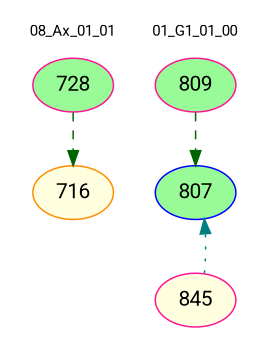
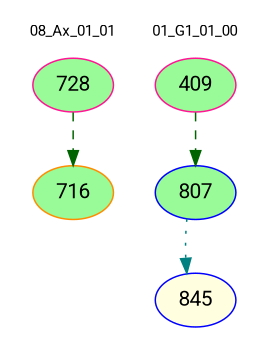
(196, 85) -> (196, 85)
(73, 193) -> (73, 193)
(206, 254) -> (186, 239)
(196, 300) -> (196, 300)
